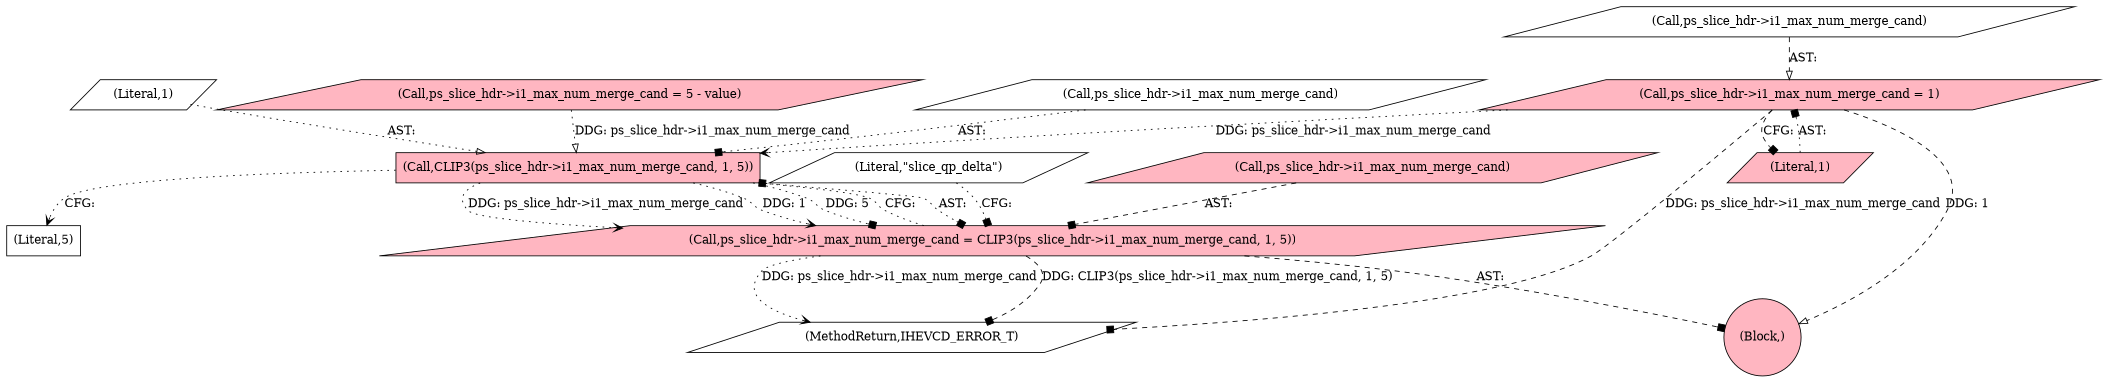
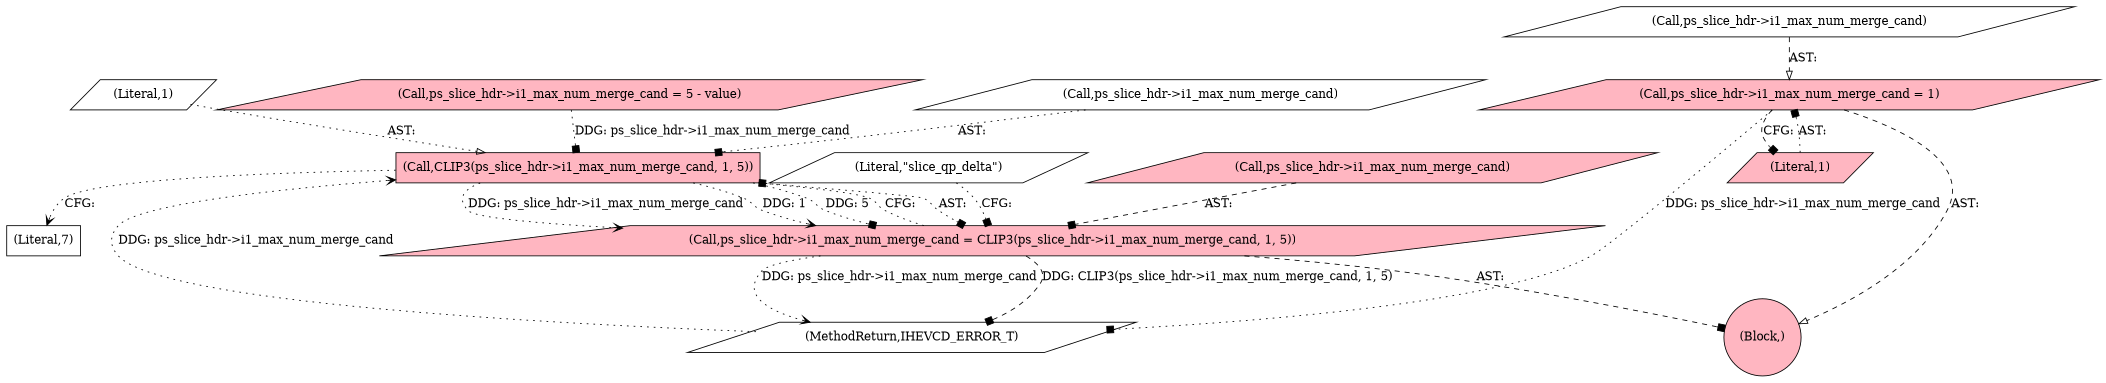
(573, 127) -> (573, 127)
(1138, 130) -> (280, 298)
(1967, 204) -> (1967, 204)
(44, 241) -> (44, 241)
(1471, 292) -> (1471, 292)
